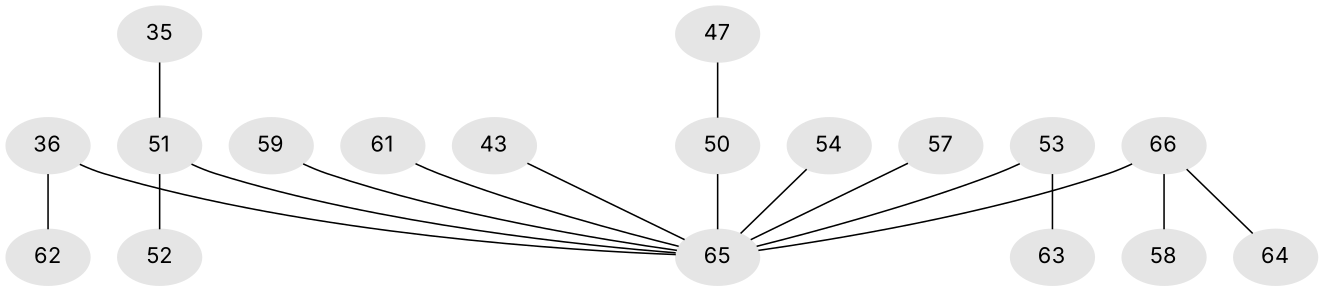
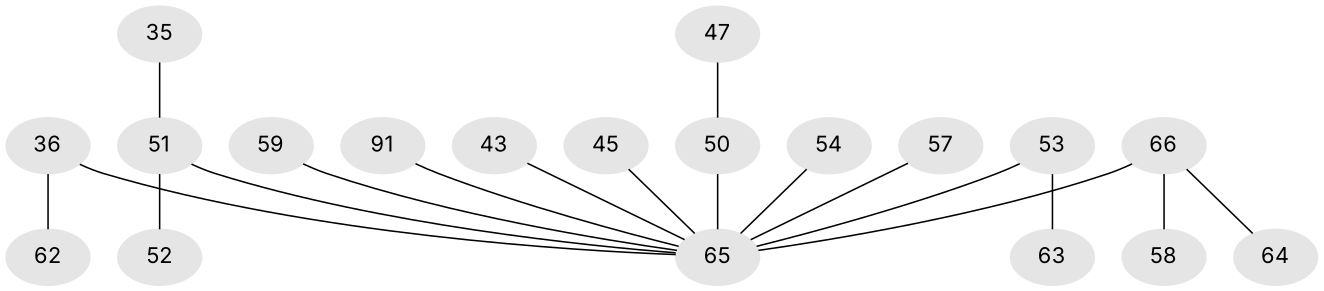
(383, 146) -> (383, 146)
none -> (606, 146)
